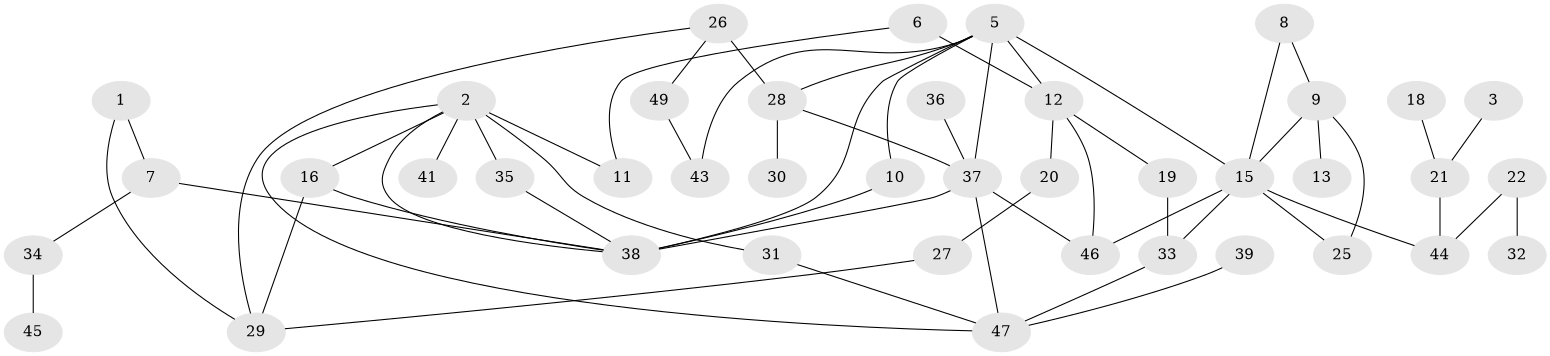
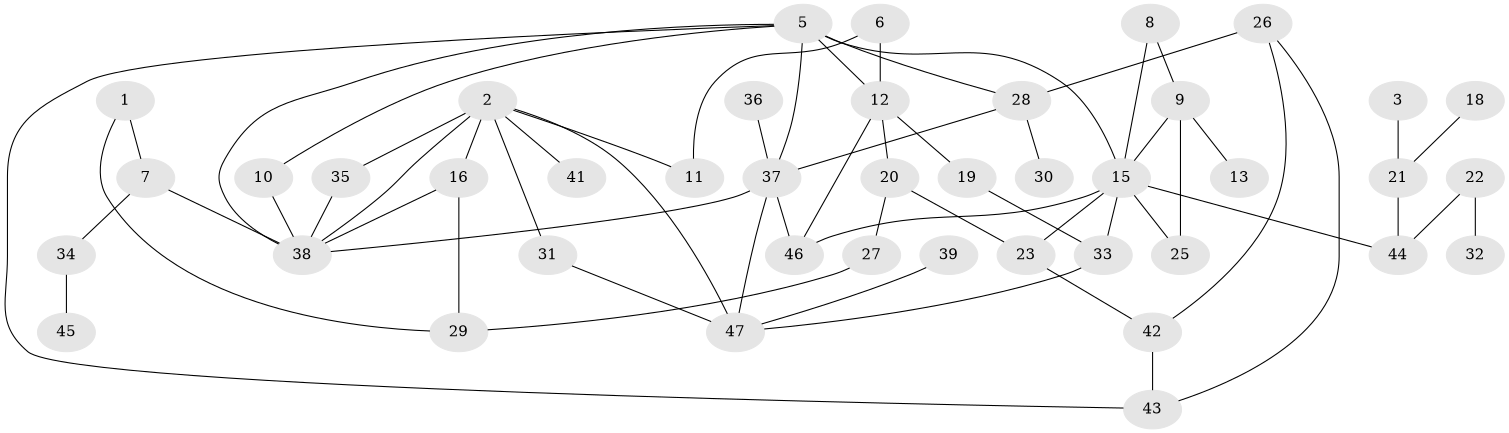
(388, 89) -> (1339, 255)
(659, 101) -> (1153, 332)
none -> (1026, 255)
